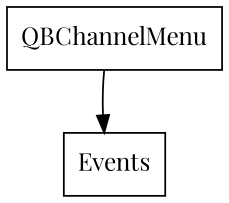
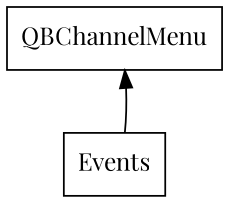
(103, 93) -> (126, 110)
